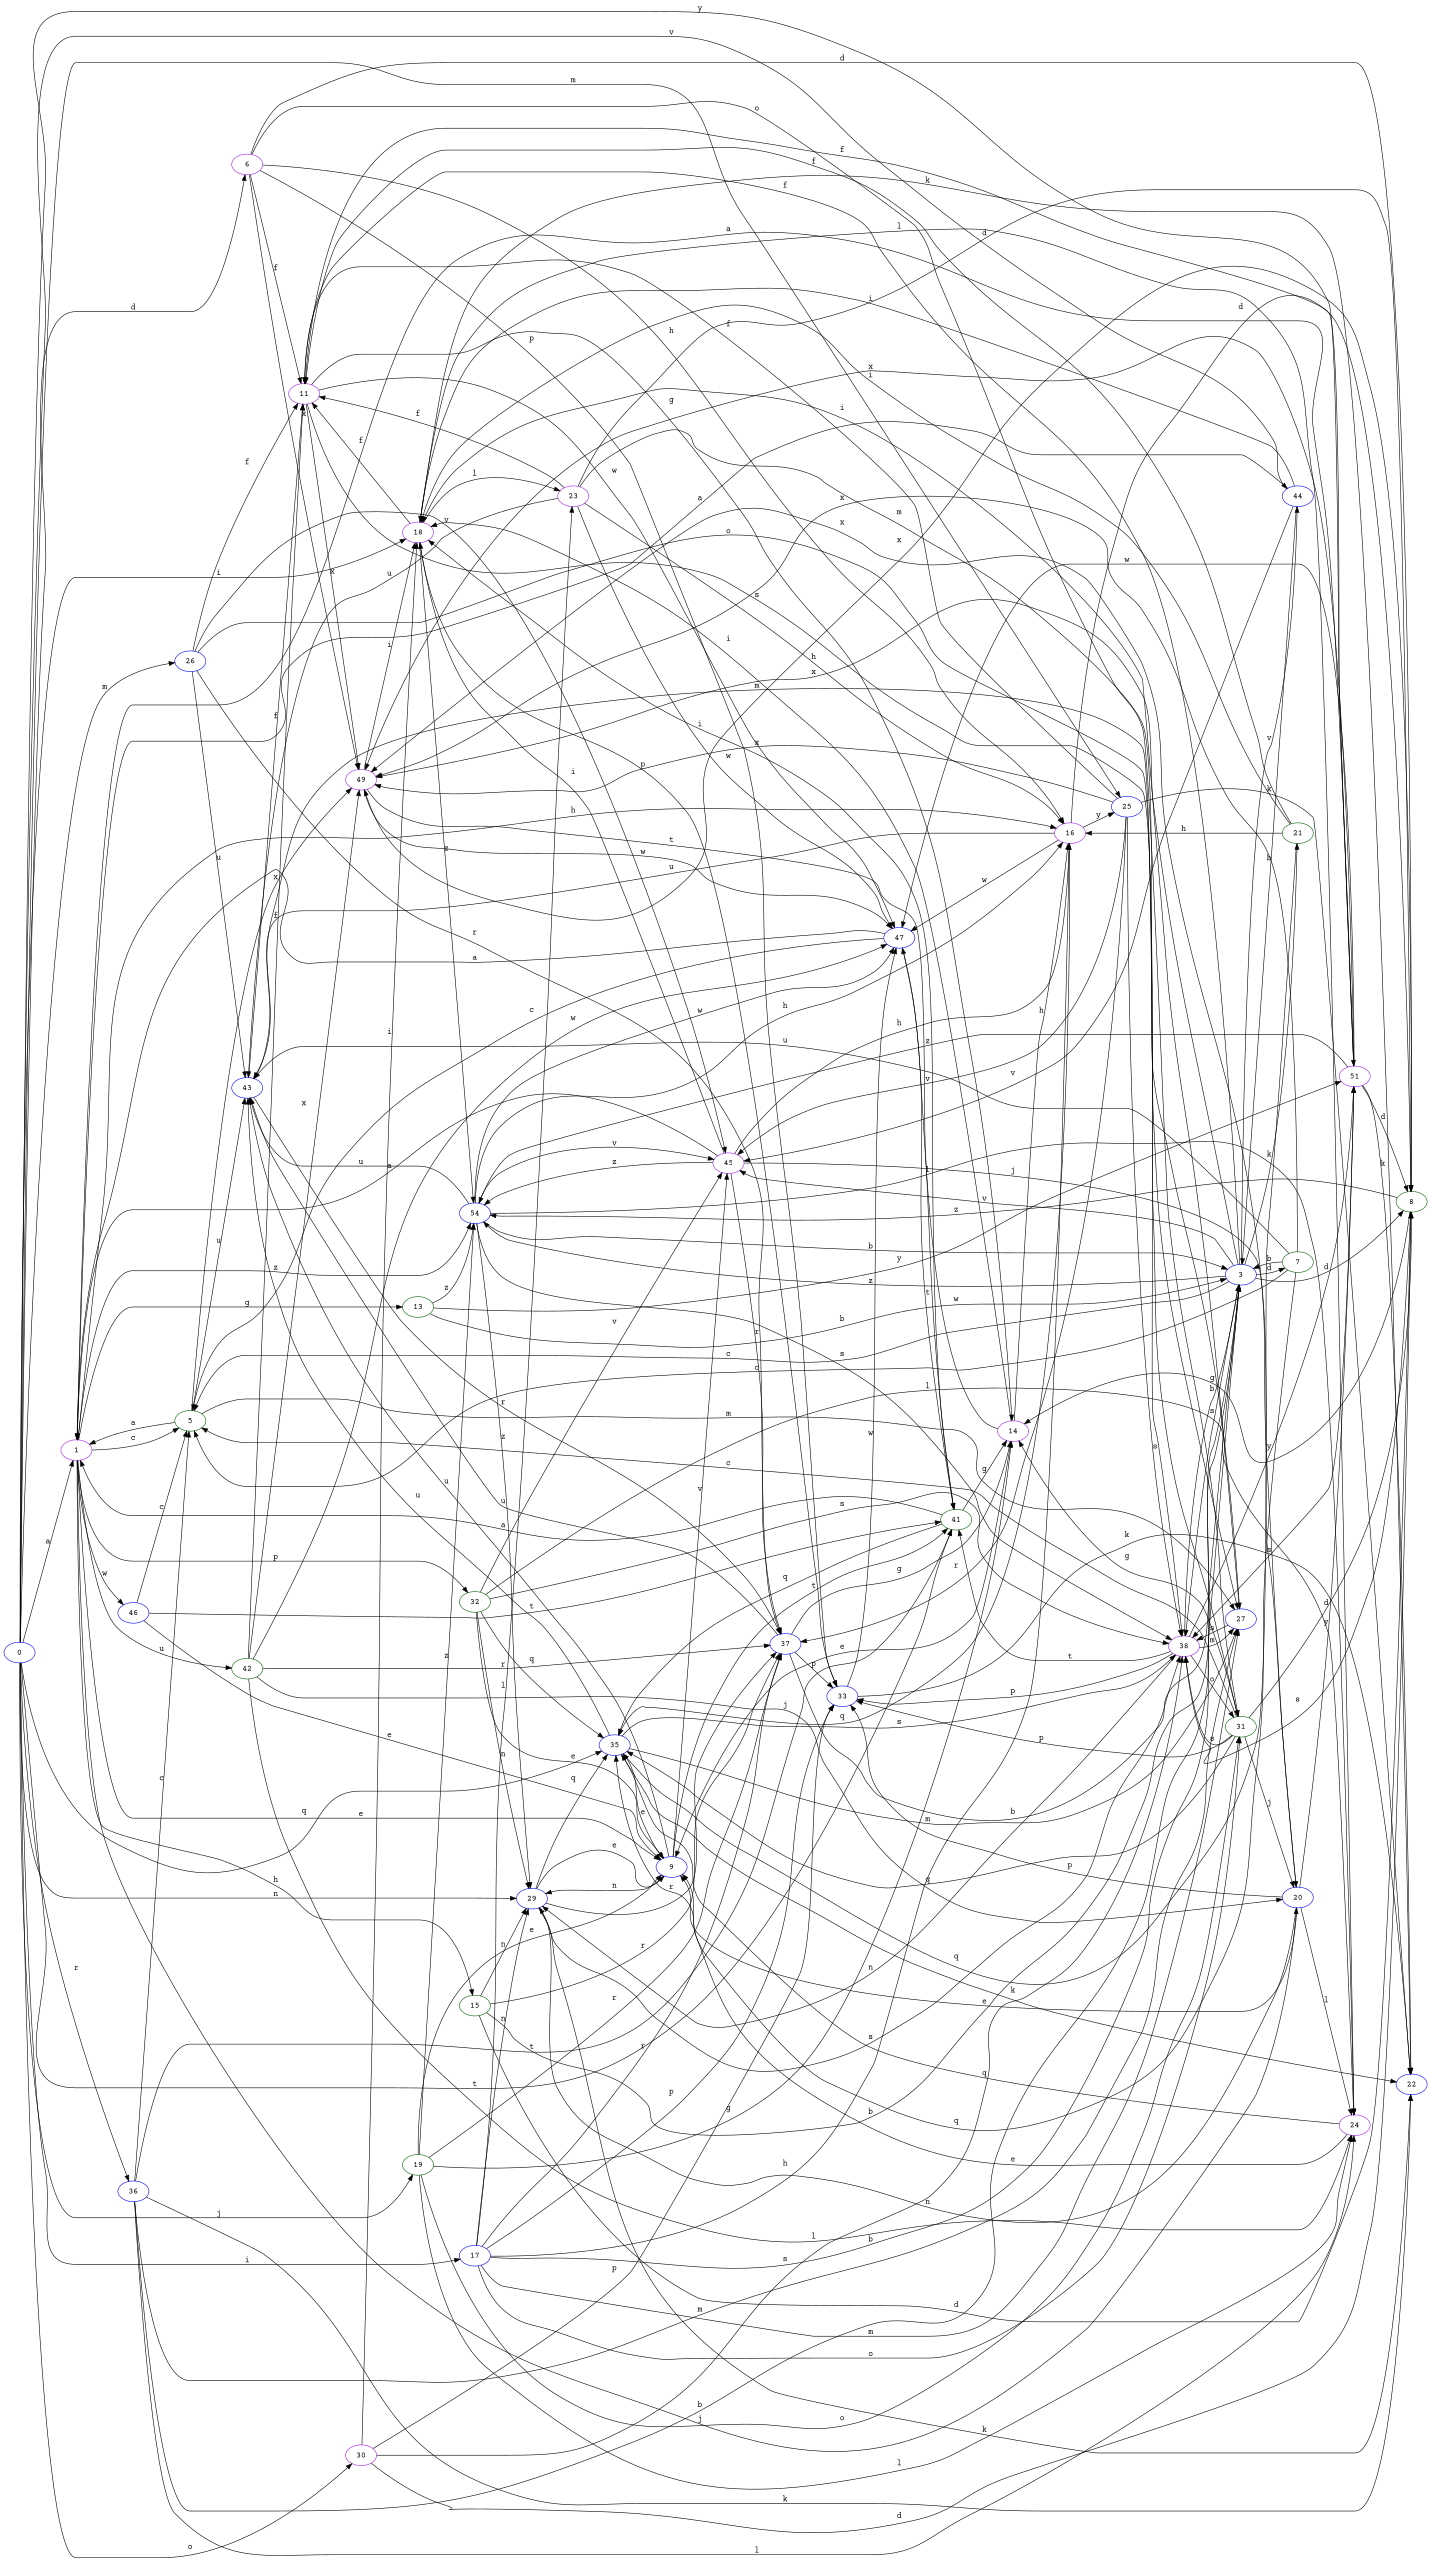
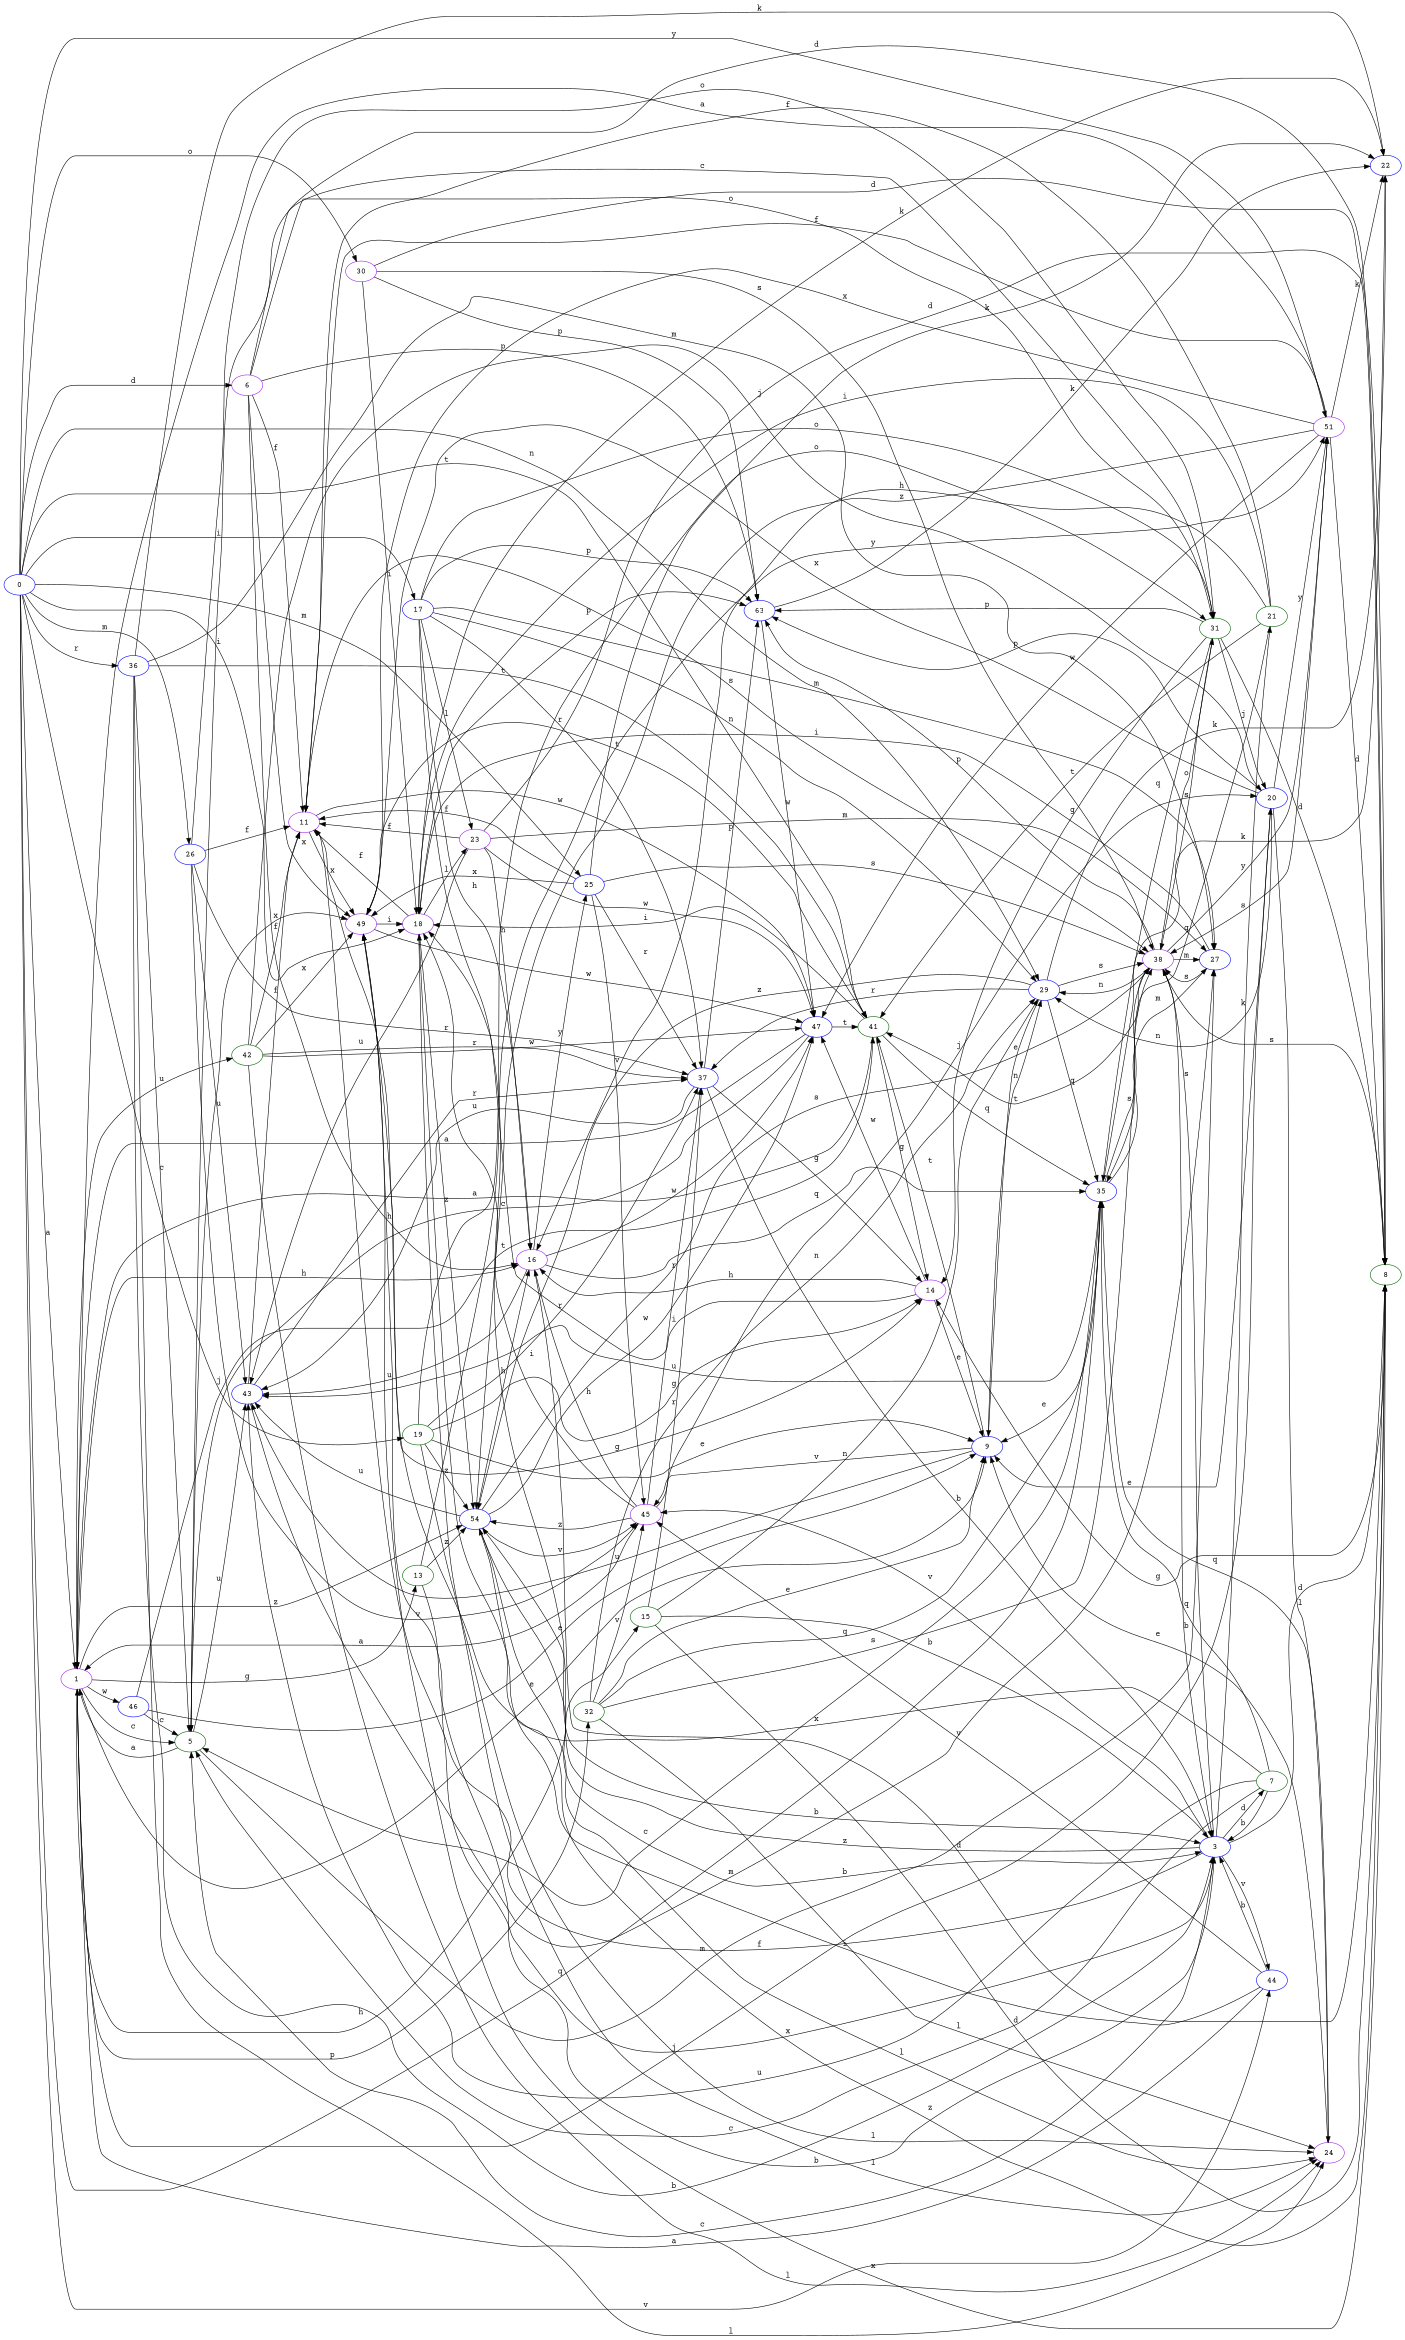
none -> (1053, 799)
(510, 1553) -> (632, 1066)
(842, 1696) -> (760, 611)
none -> (806, 1723)
